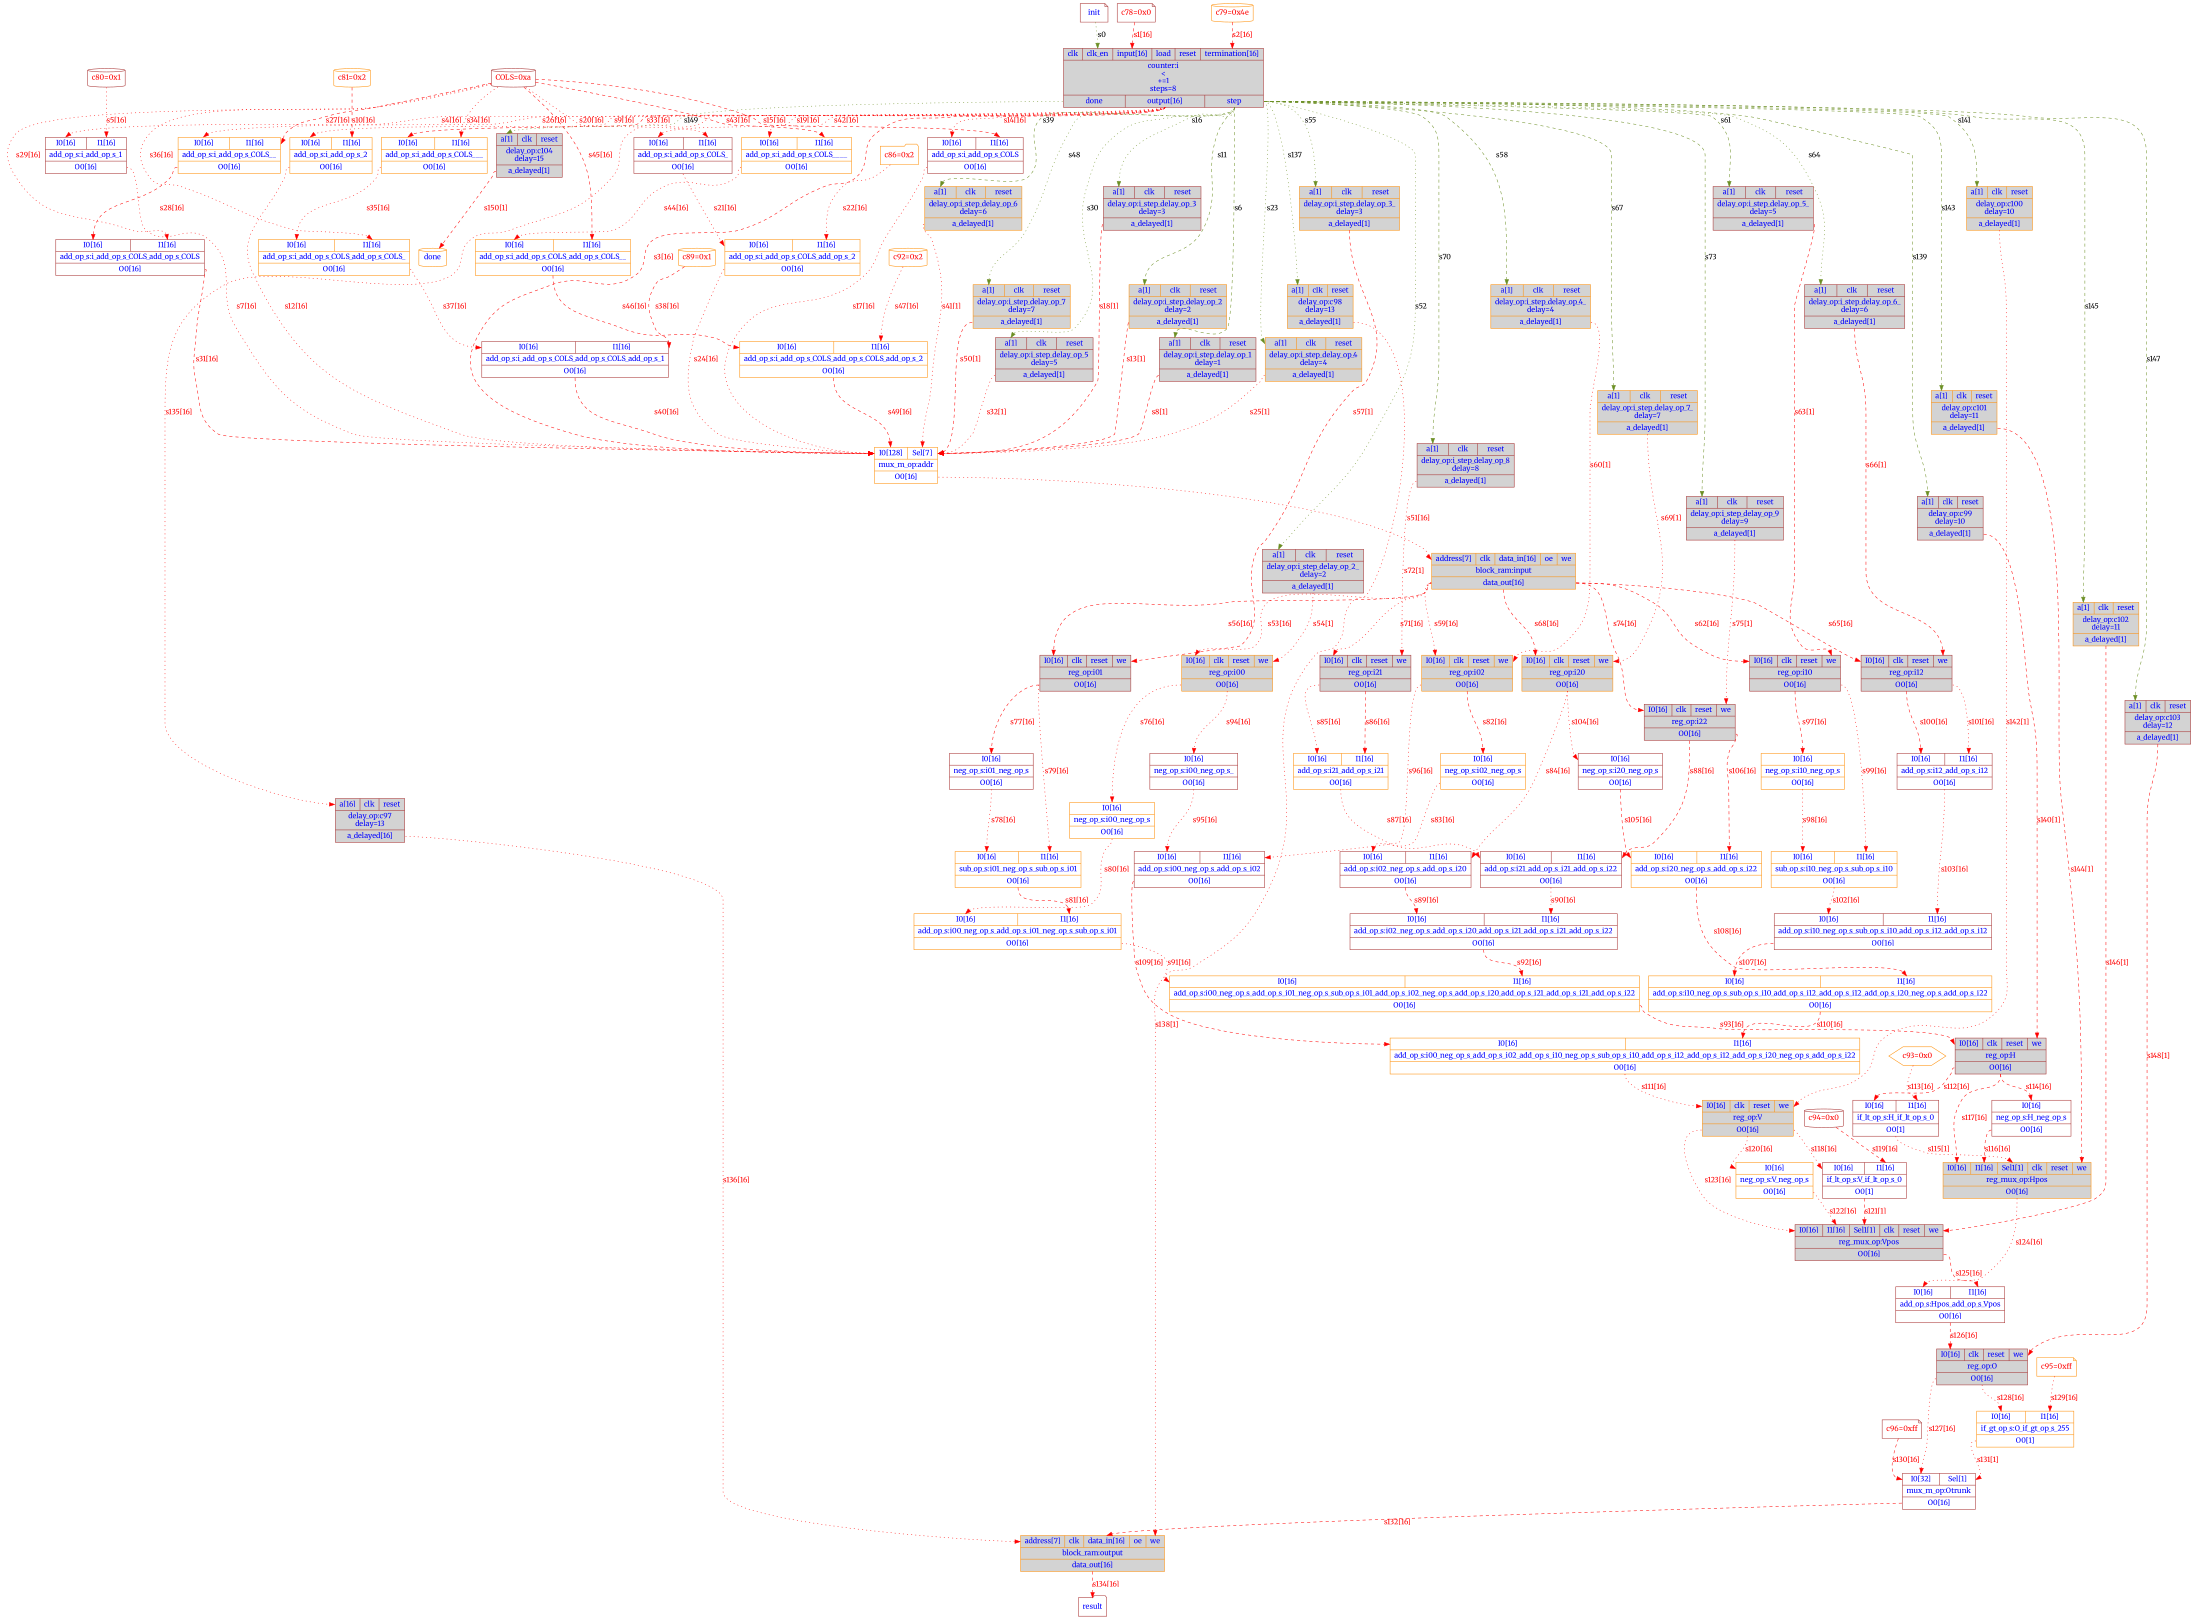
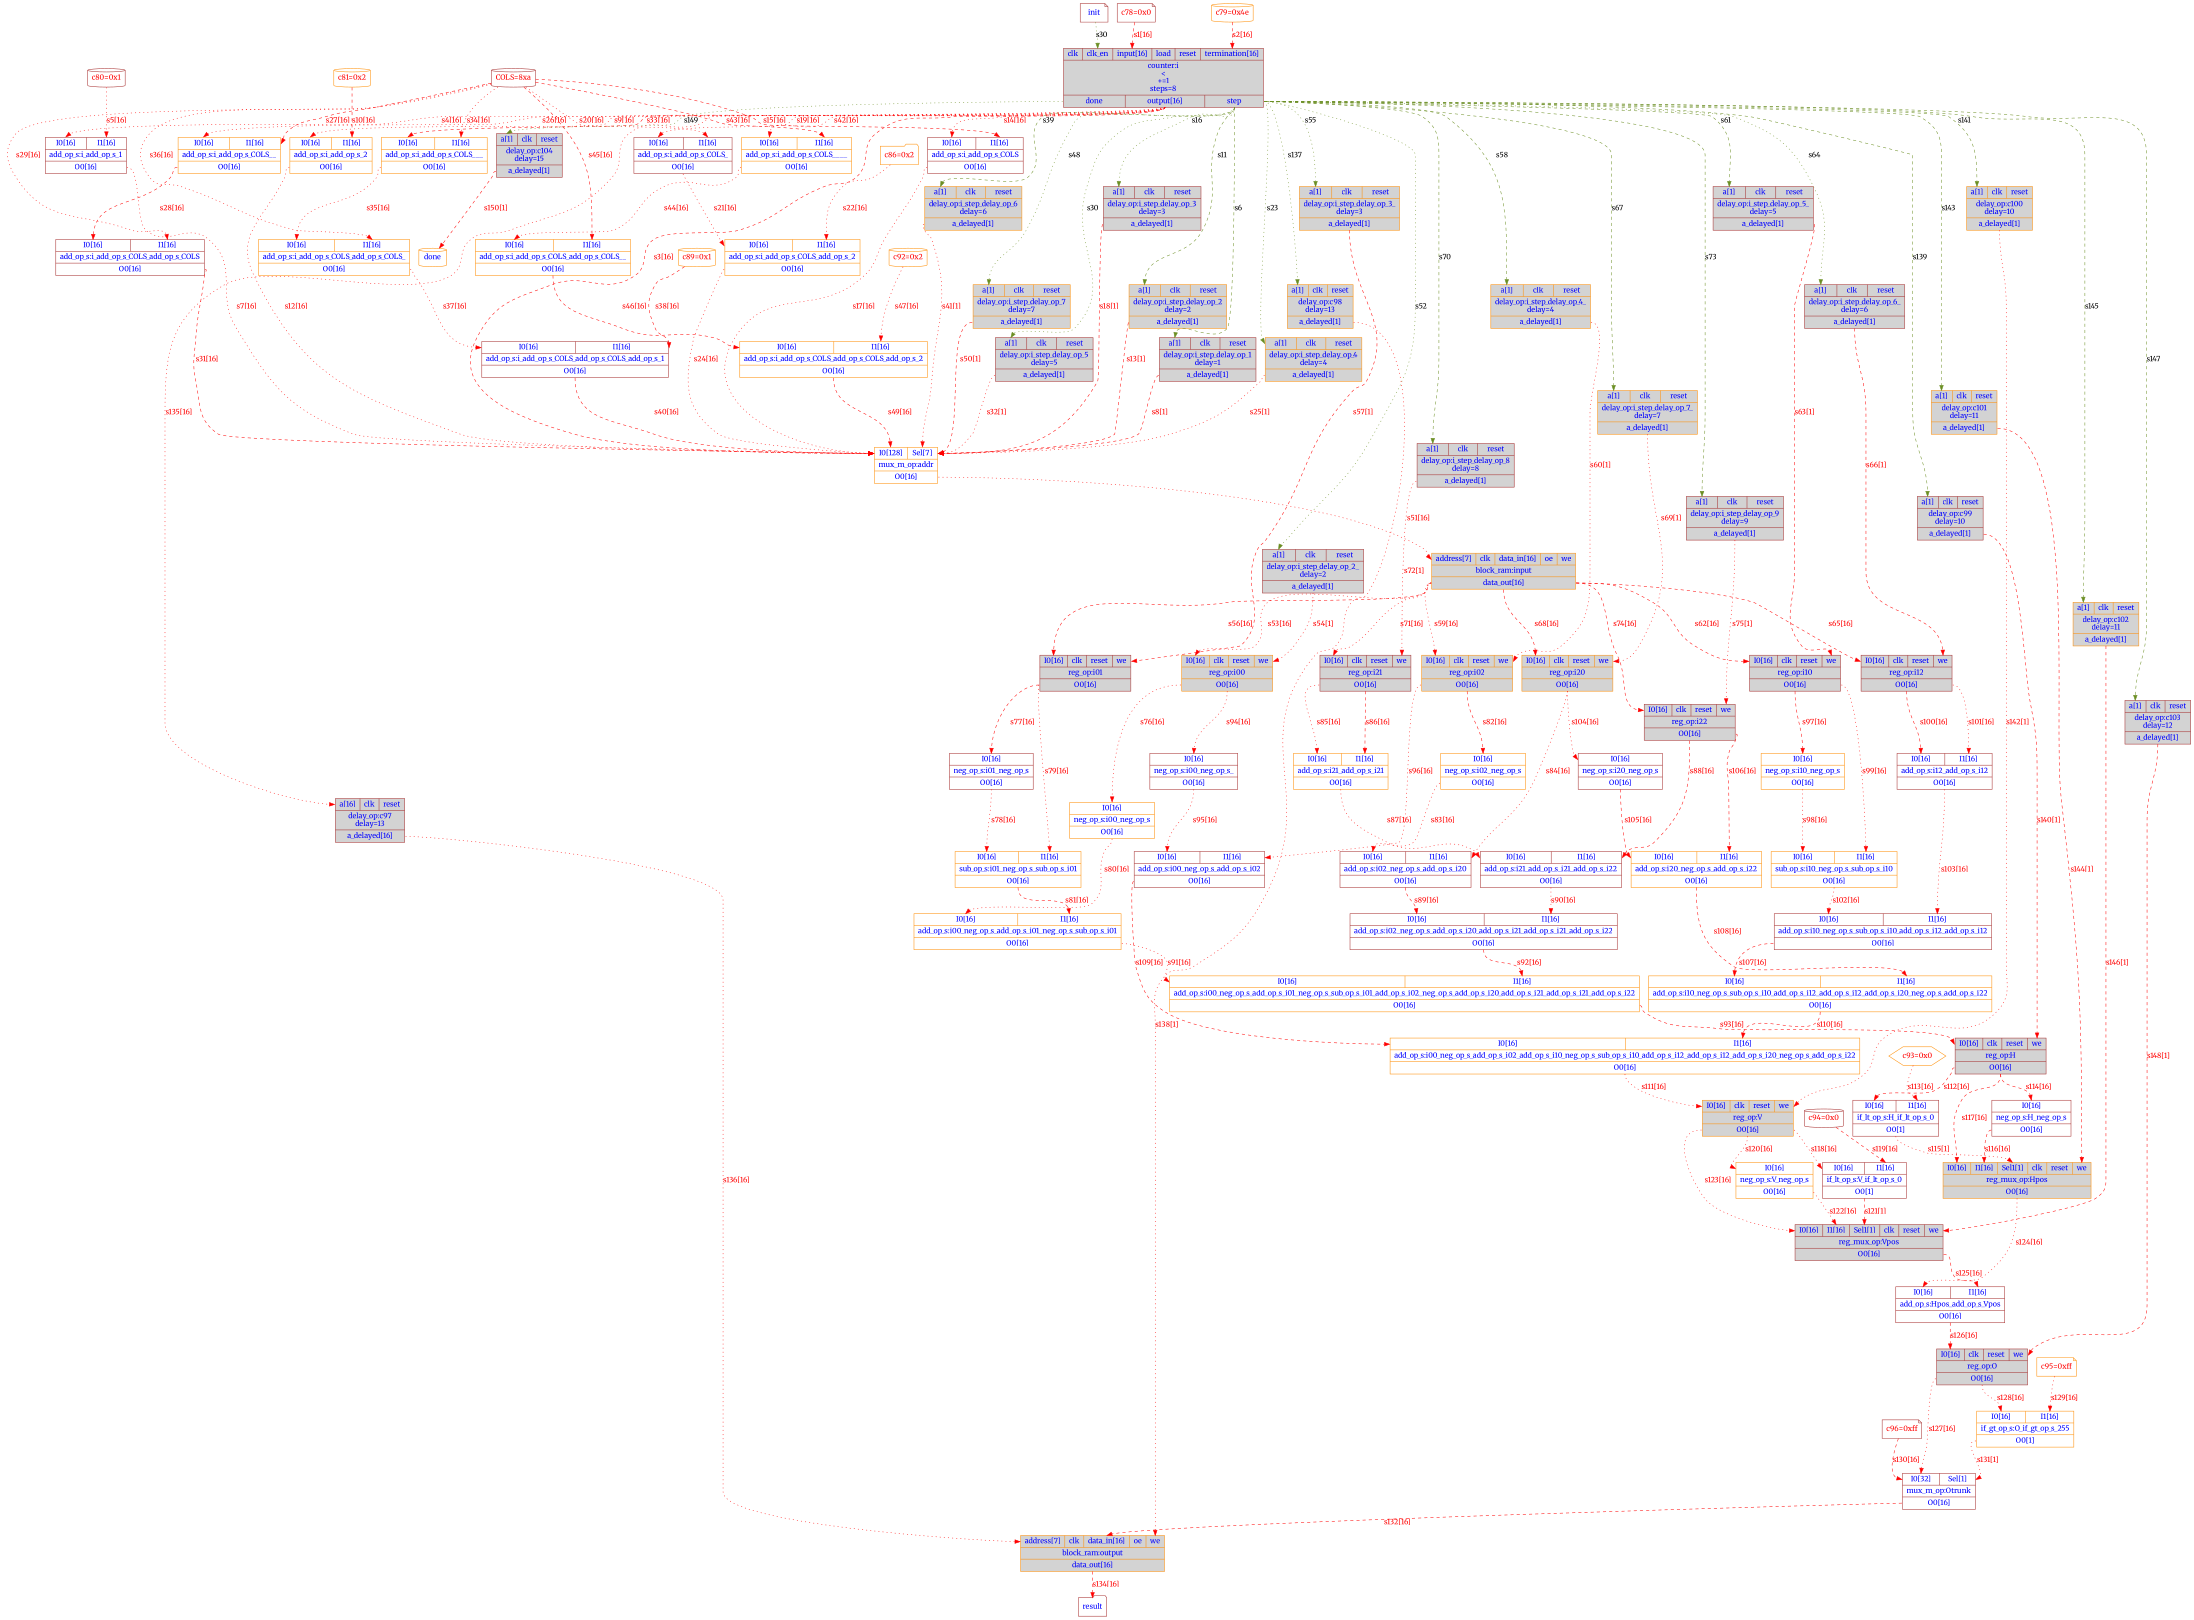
(1102, 35) -> (1102, 35)
(513, 78) -> (513, 78)
